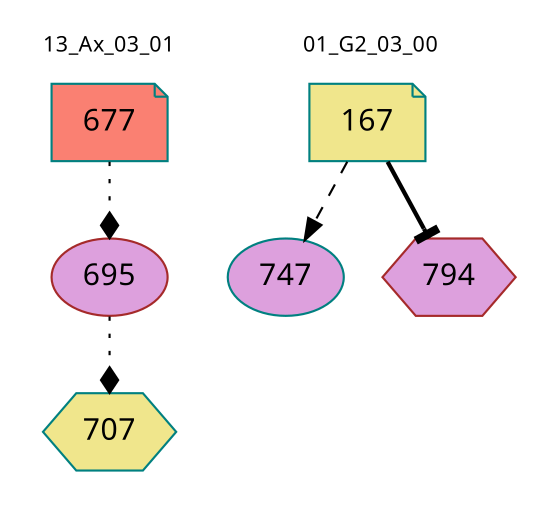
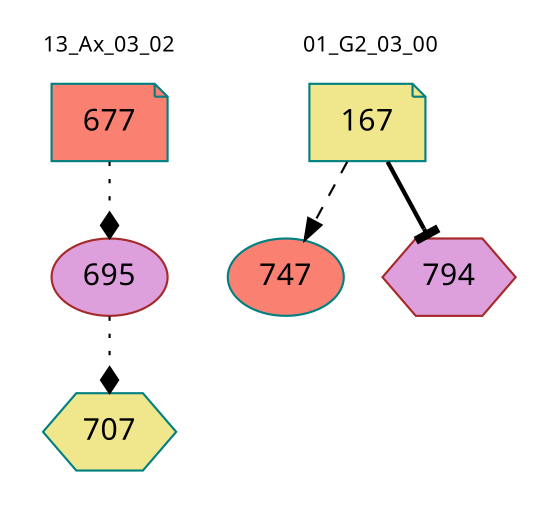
(110, 46) -> (110, 46)
(286, 277) -> (286, 277)
